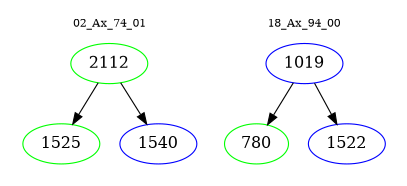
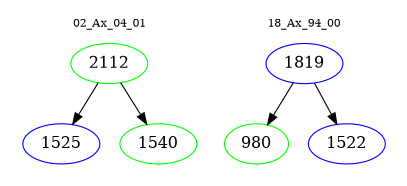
(110, 24) -> (110, 24)
(304, 64) -> (304, 64)
(61, 144) -> (61, 144)
(158, 144) -> (158, 144)
(257, 144) -> (257, 144)
